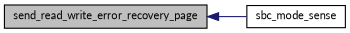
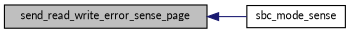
(106, 17) -> (106, 17)
